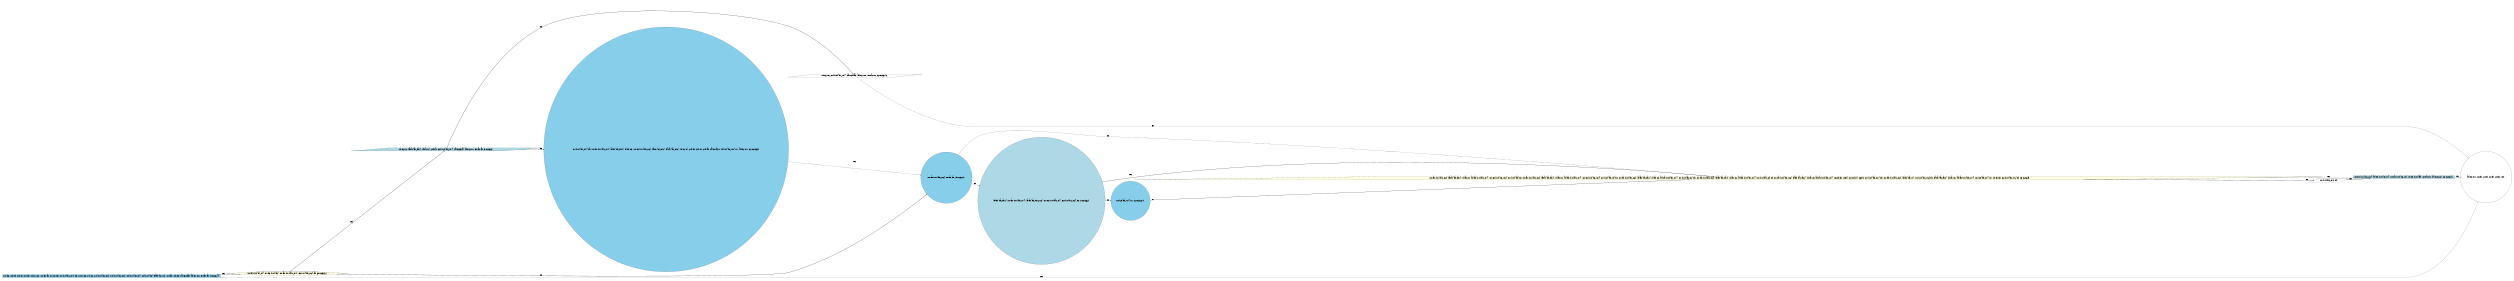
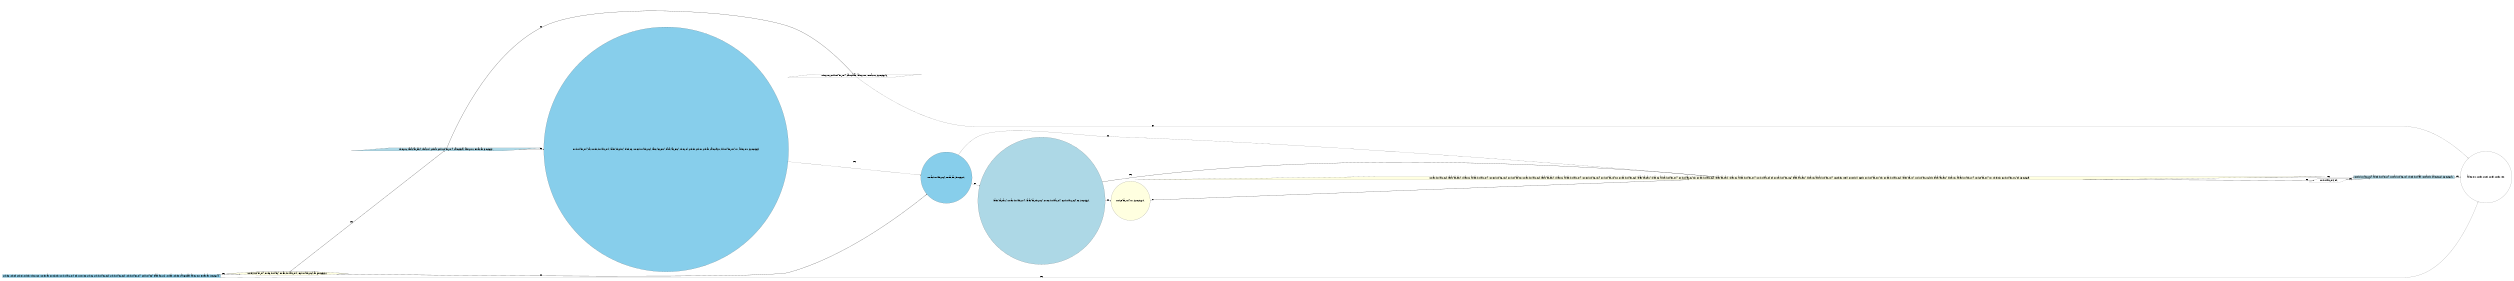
(1131, 201) -> (1131, 201)
